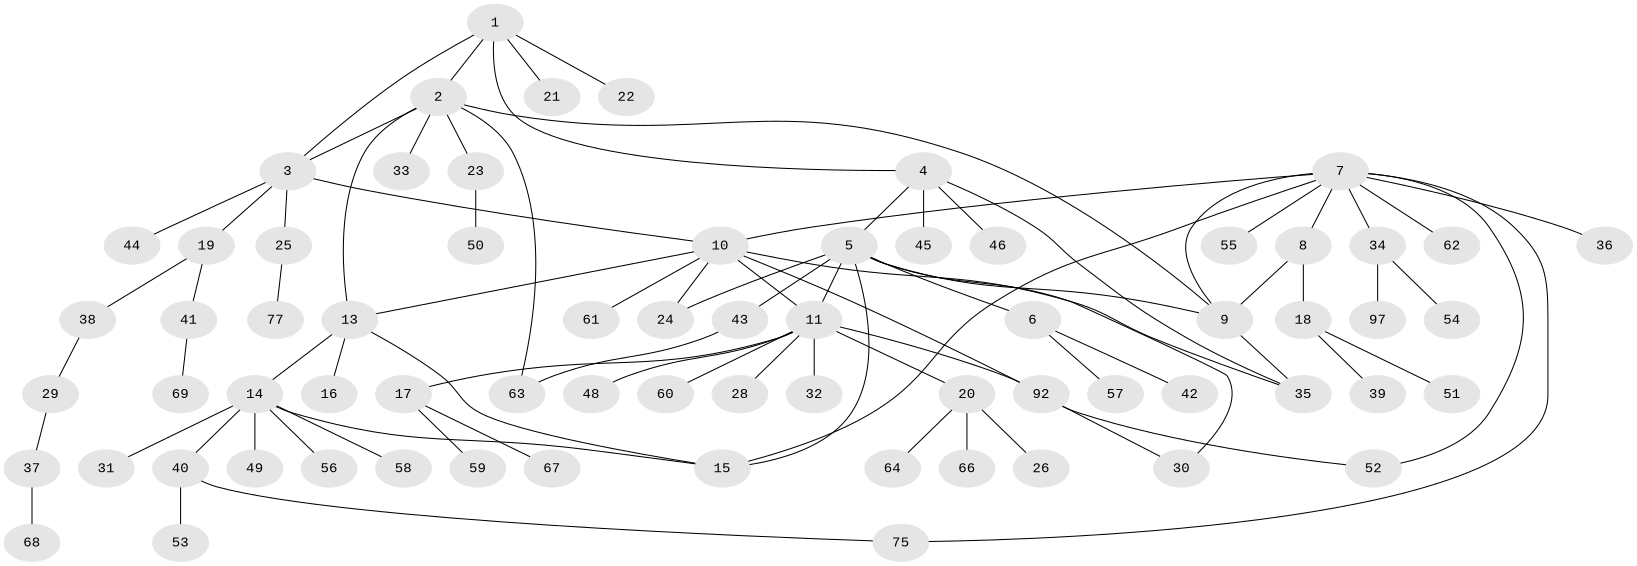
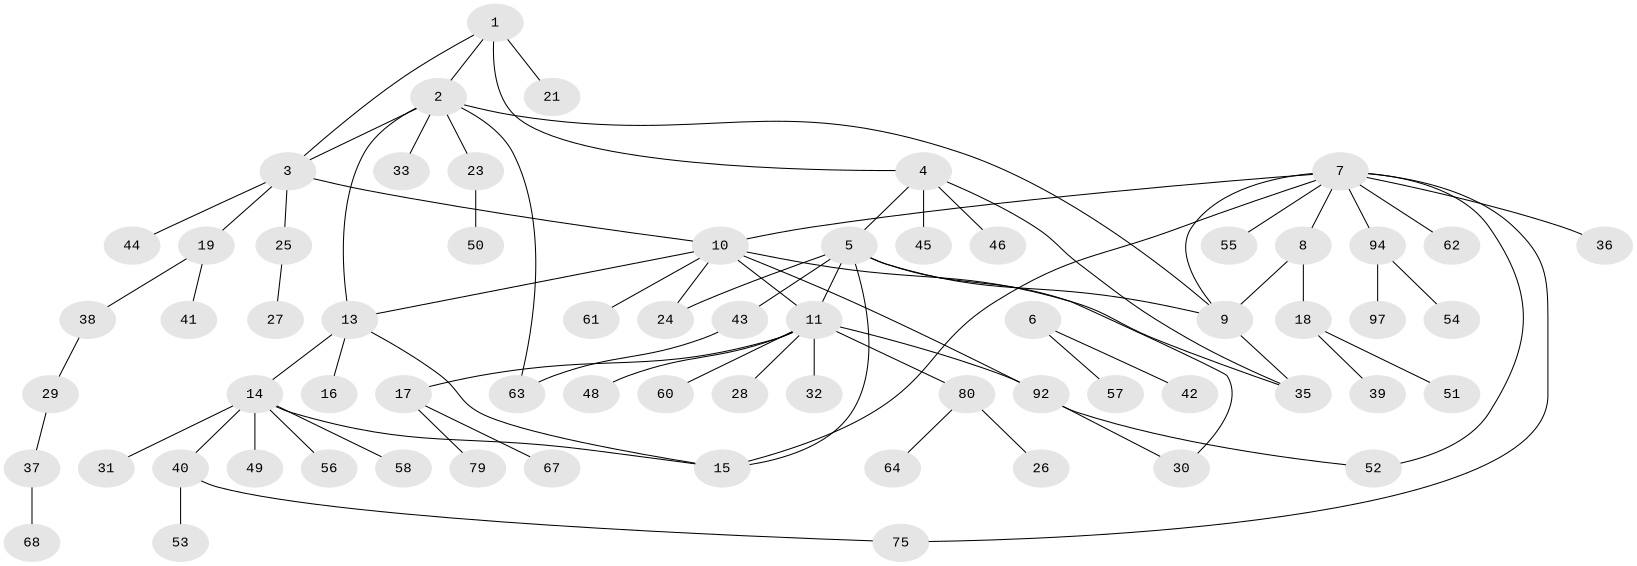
(626, 97) -> none
(1378, 246) -> (1378, 246)
(939, 285) -> none
(276, 320) -> (276, 320)
(181, 394) -> none
(967, 394) -> (967, 394)
(478, 469) -> (478, 469)
(967, 469) -> none
